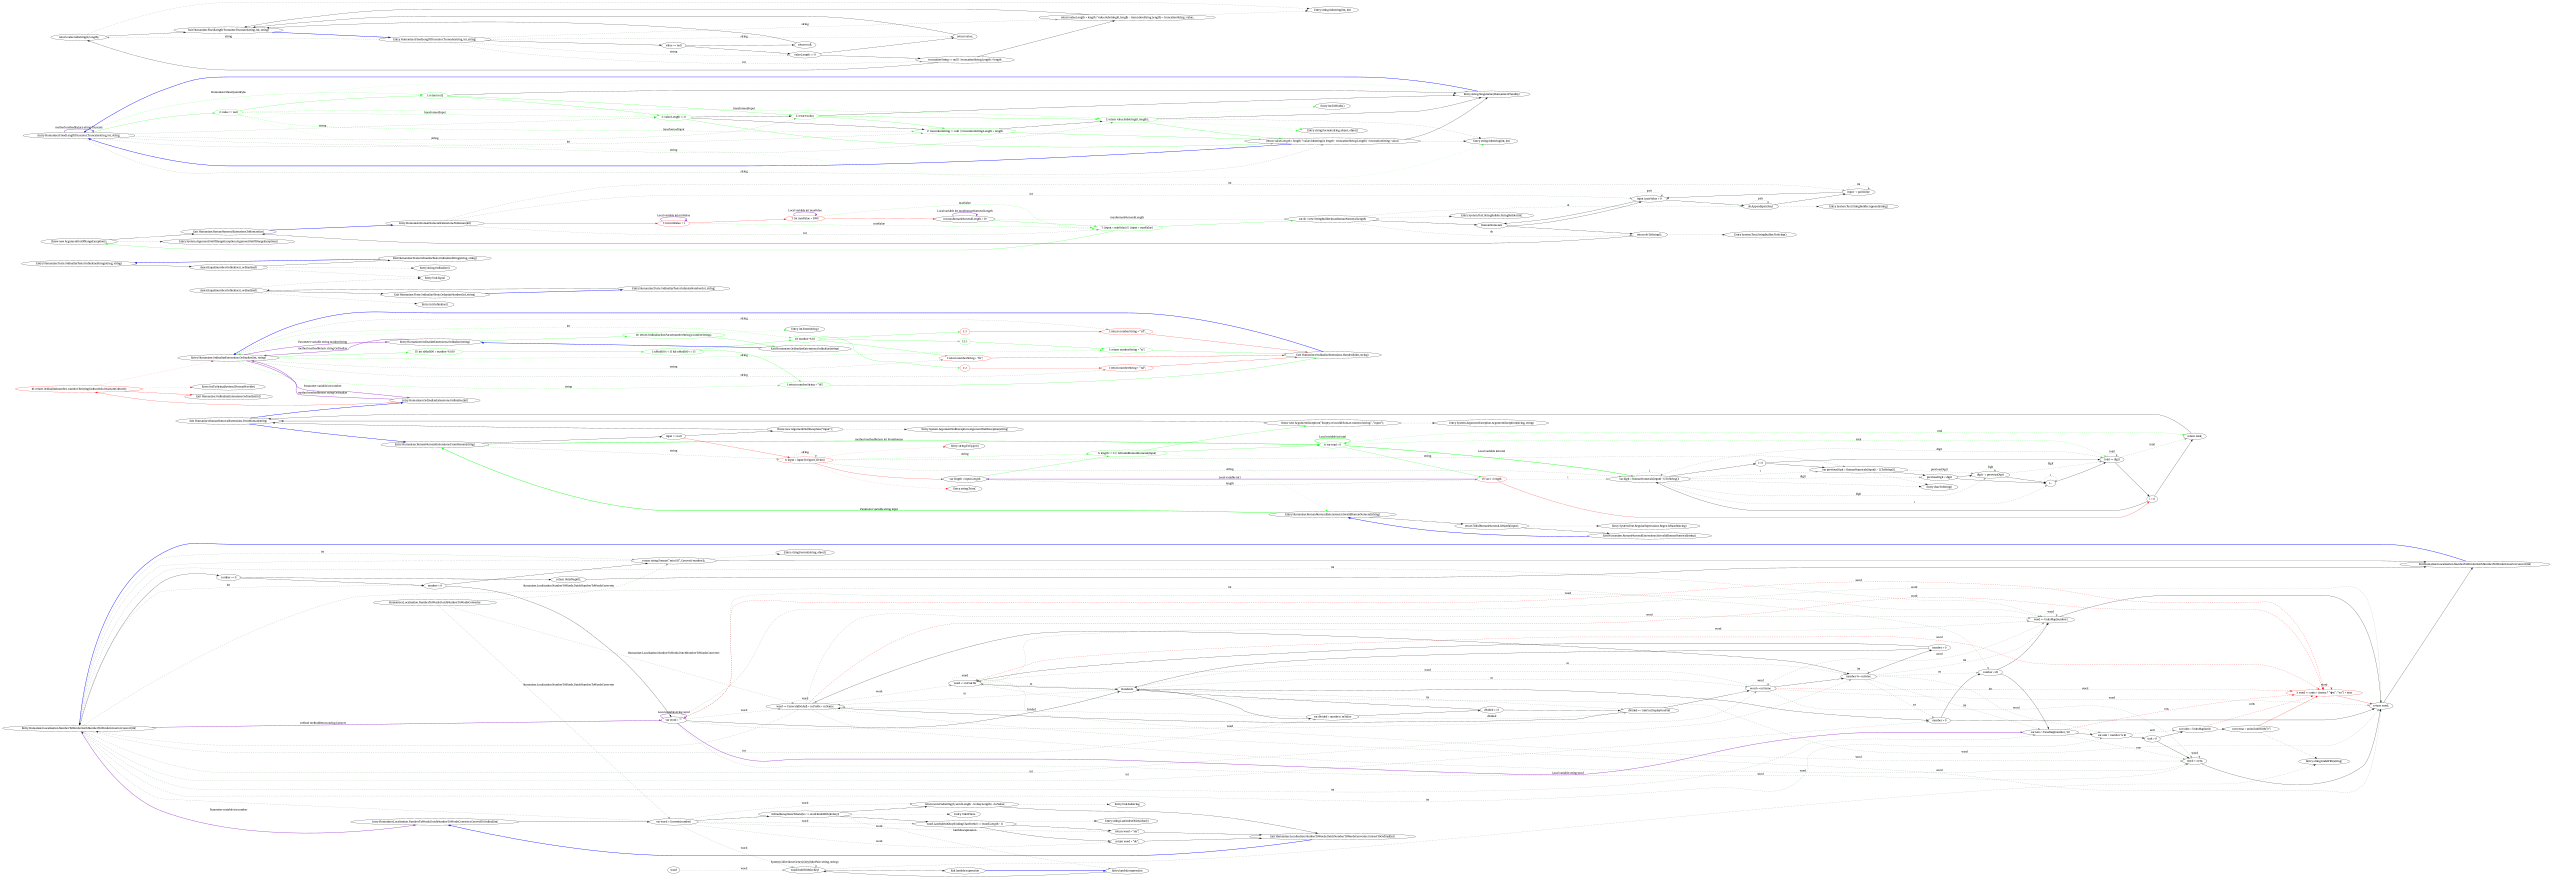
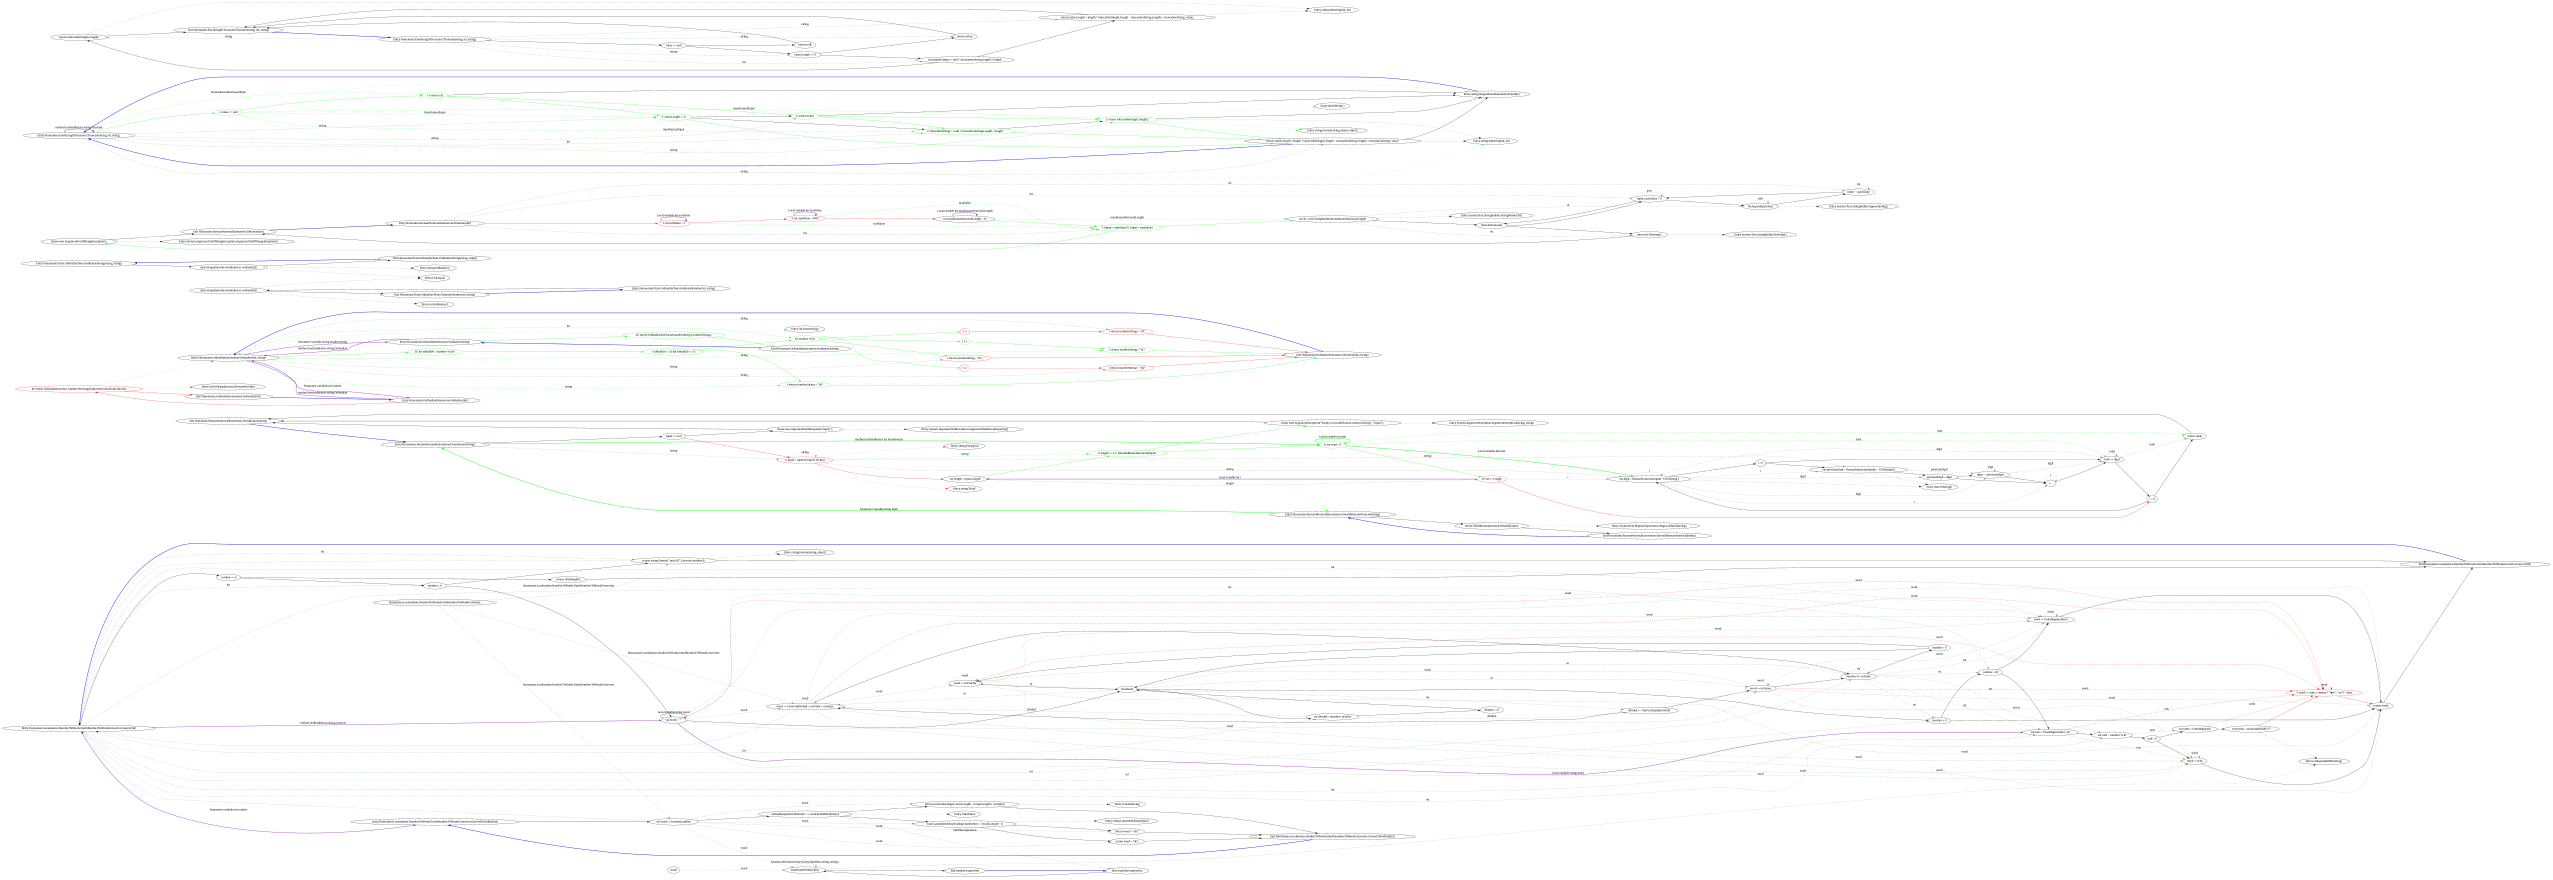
(325, 409) -> (330, 399)
(1561, 710) -> none
